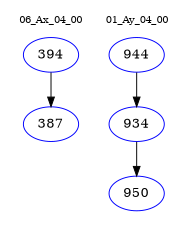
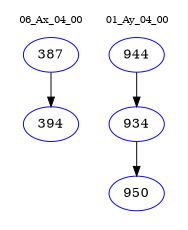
(51, 85) -> (51, 85)
